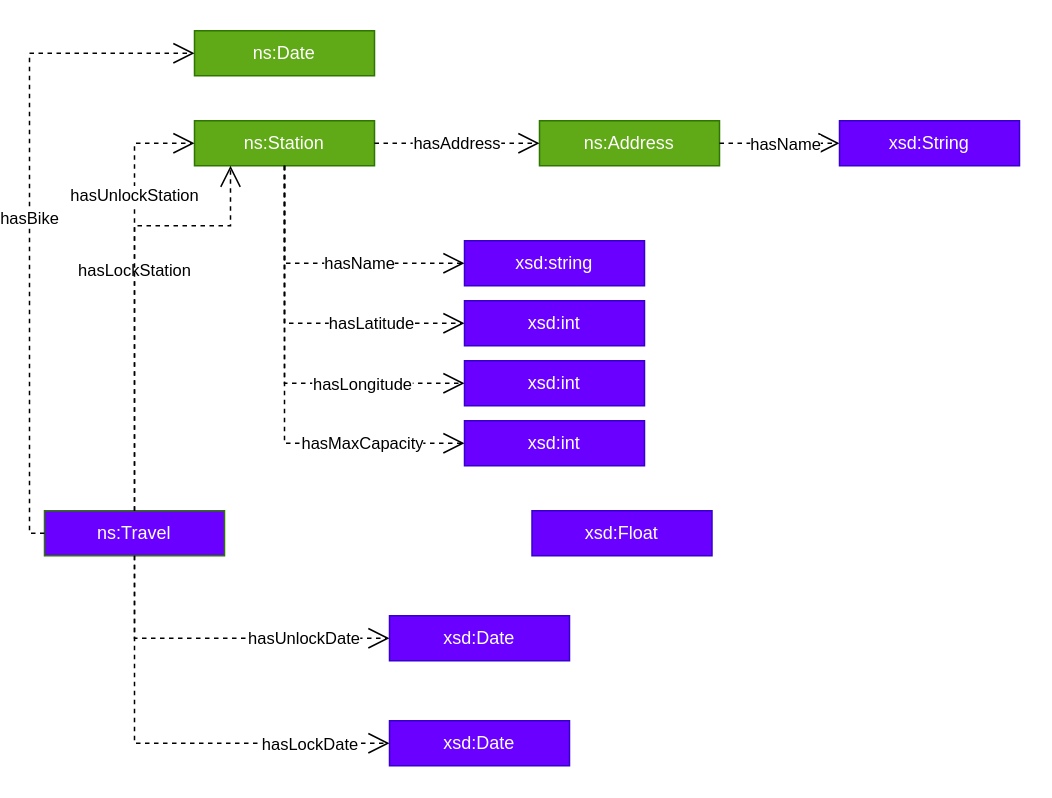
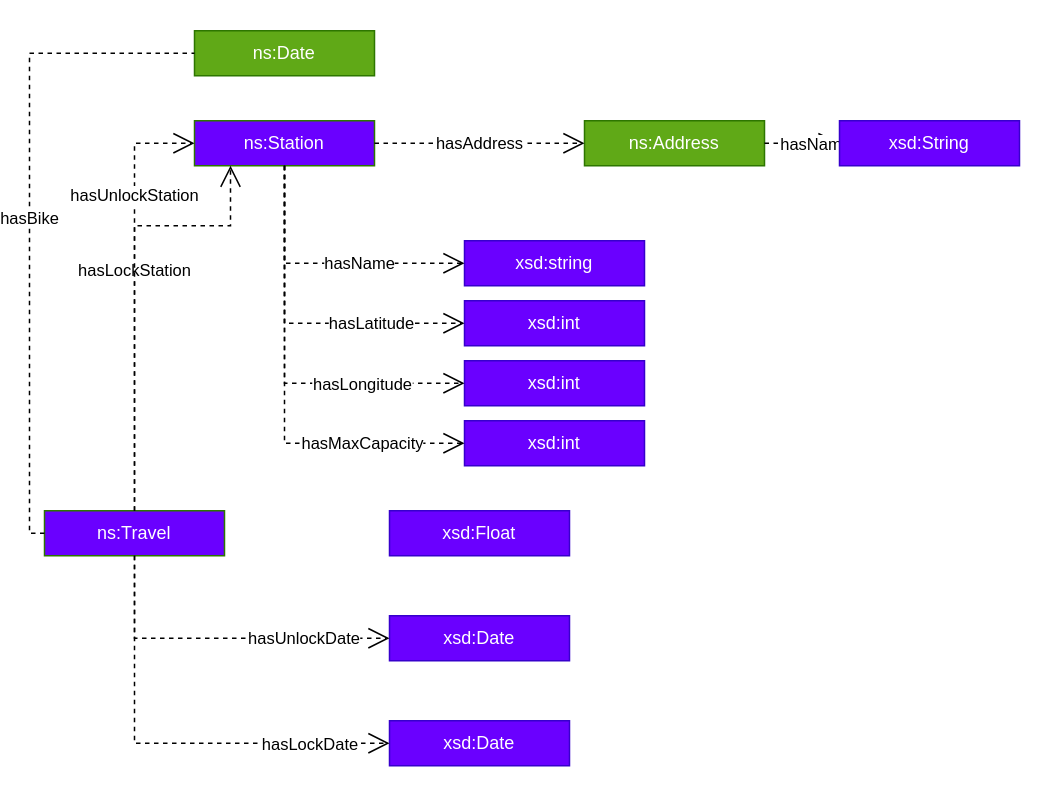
(187, 53) -> (188, 53)
(284, 143) -> (284, 143)
(629, 143) -> (674, 143)
(622, 533) -> (479, 533)
